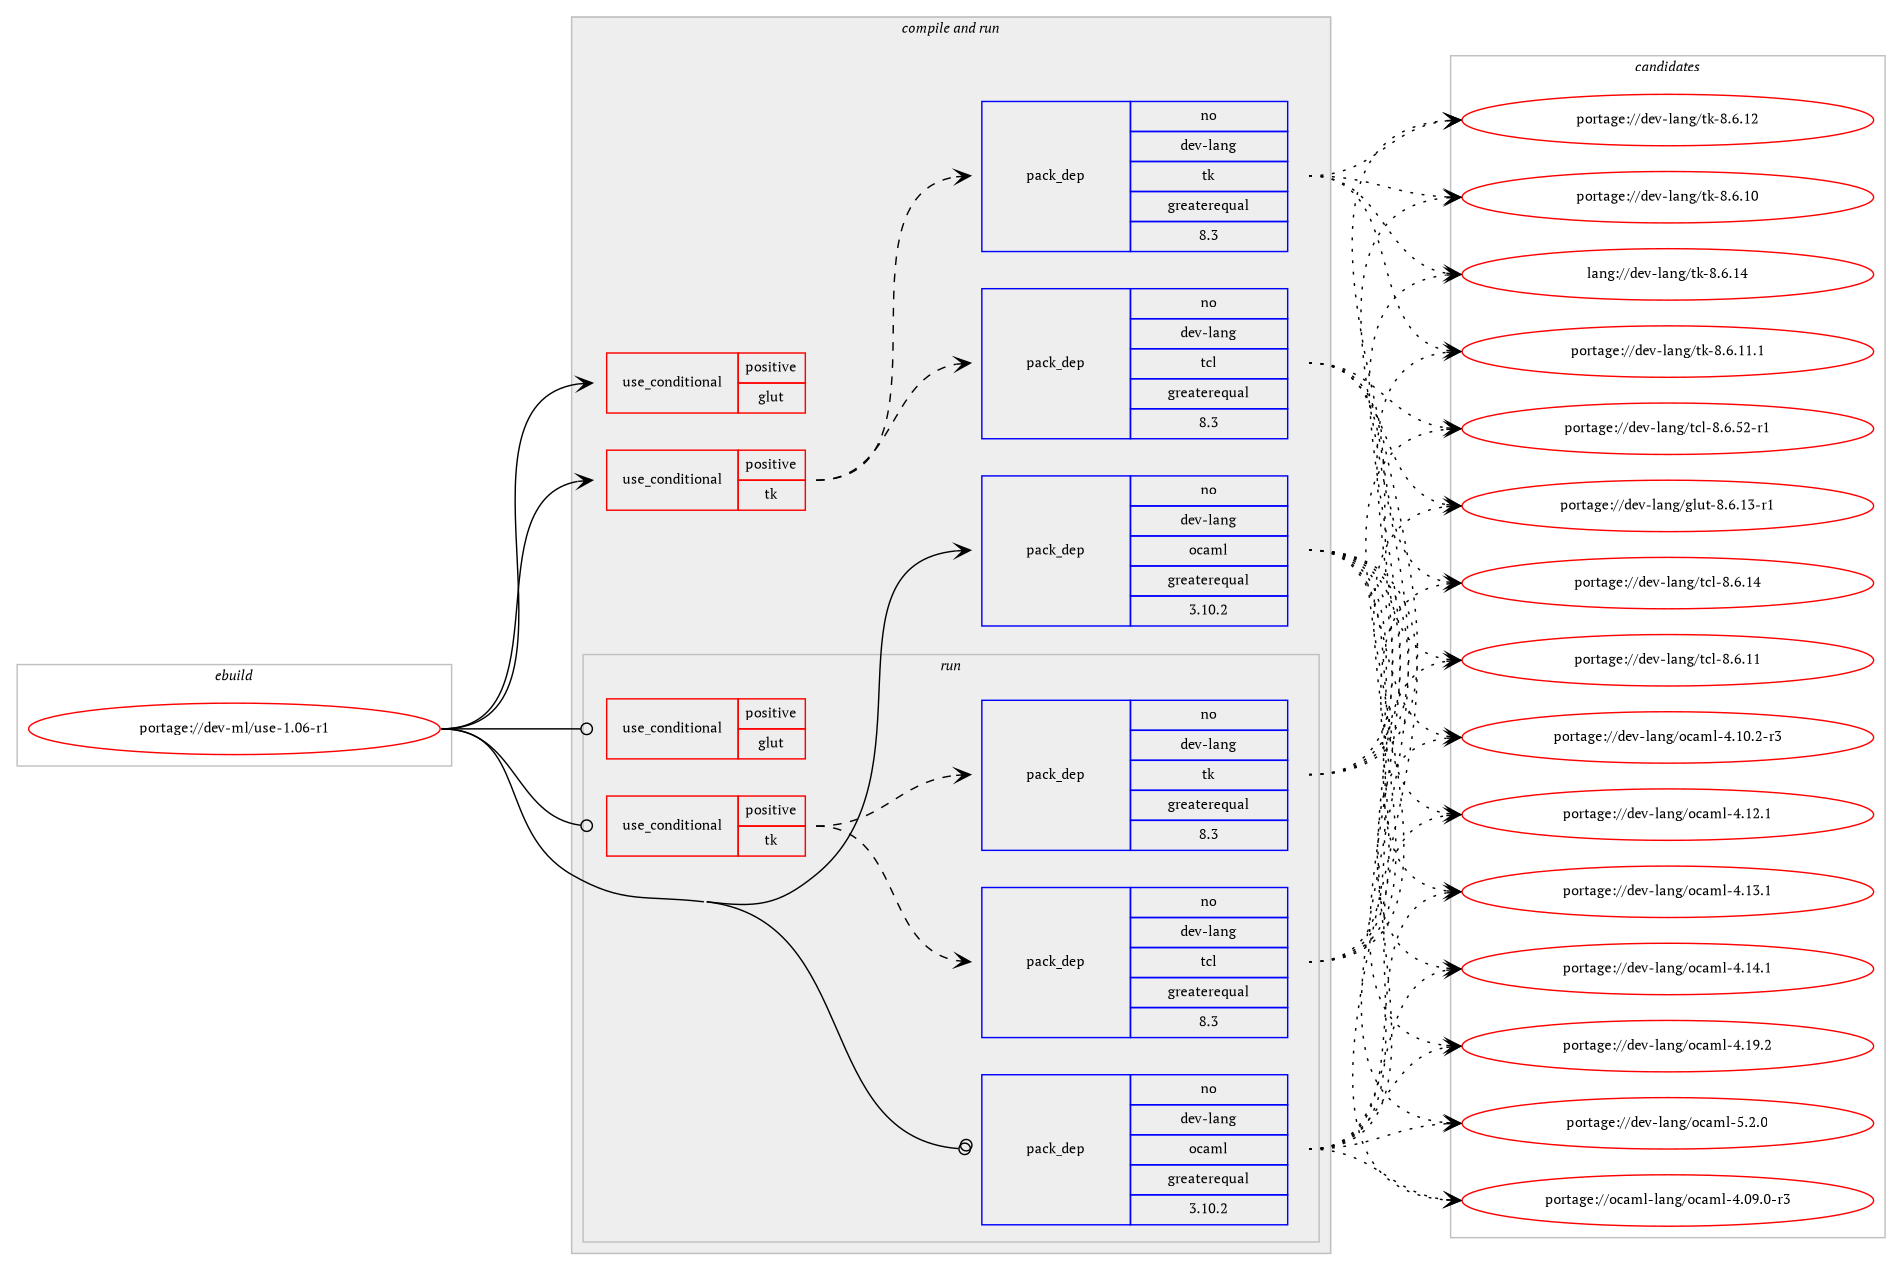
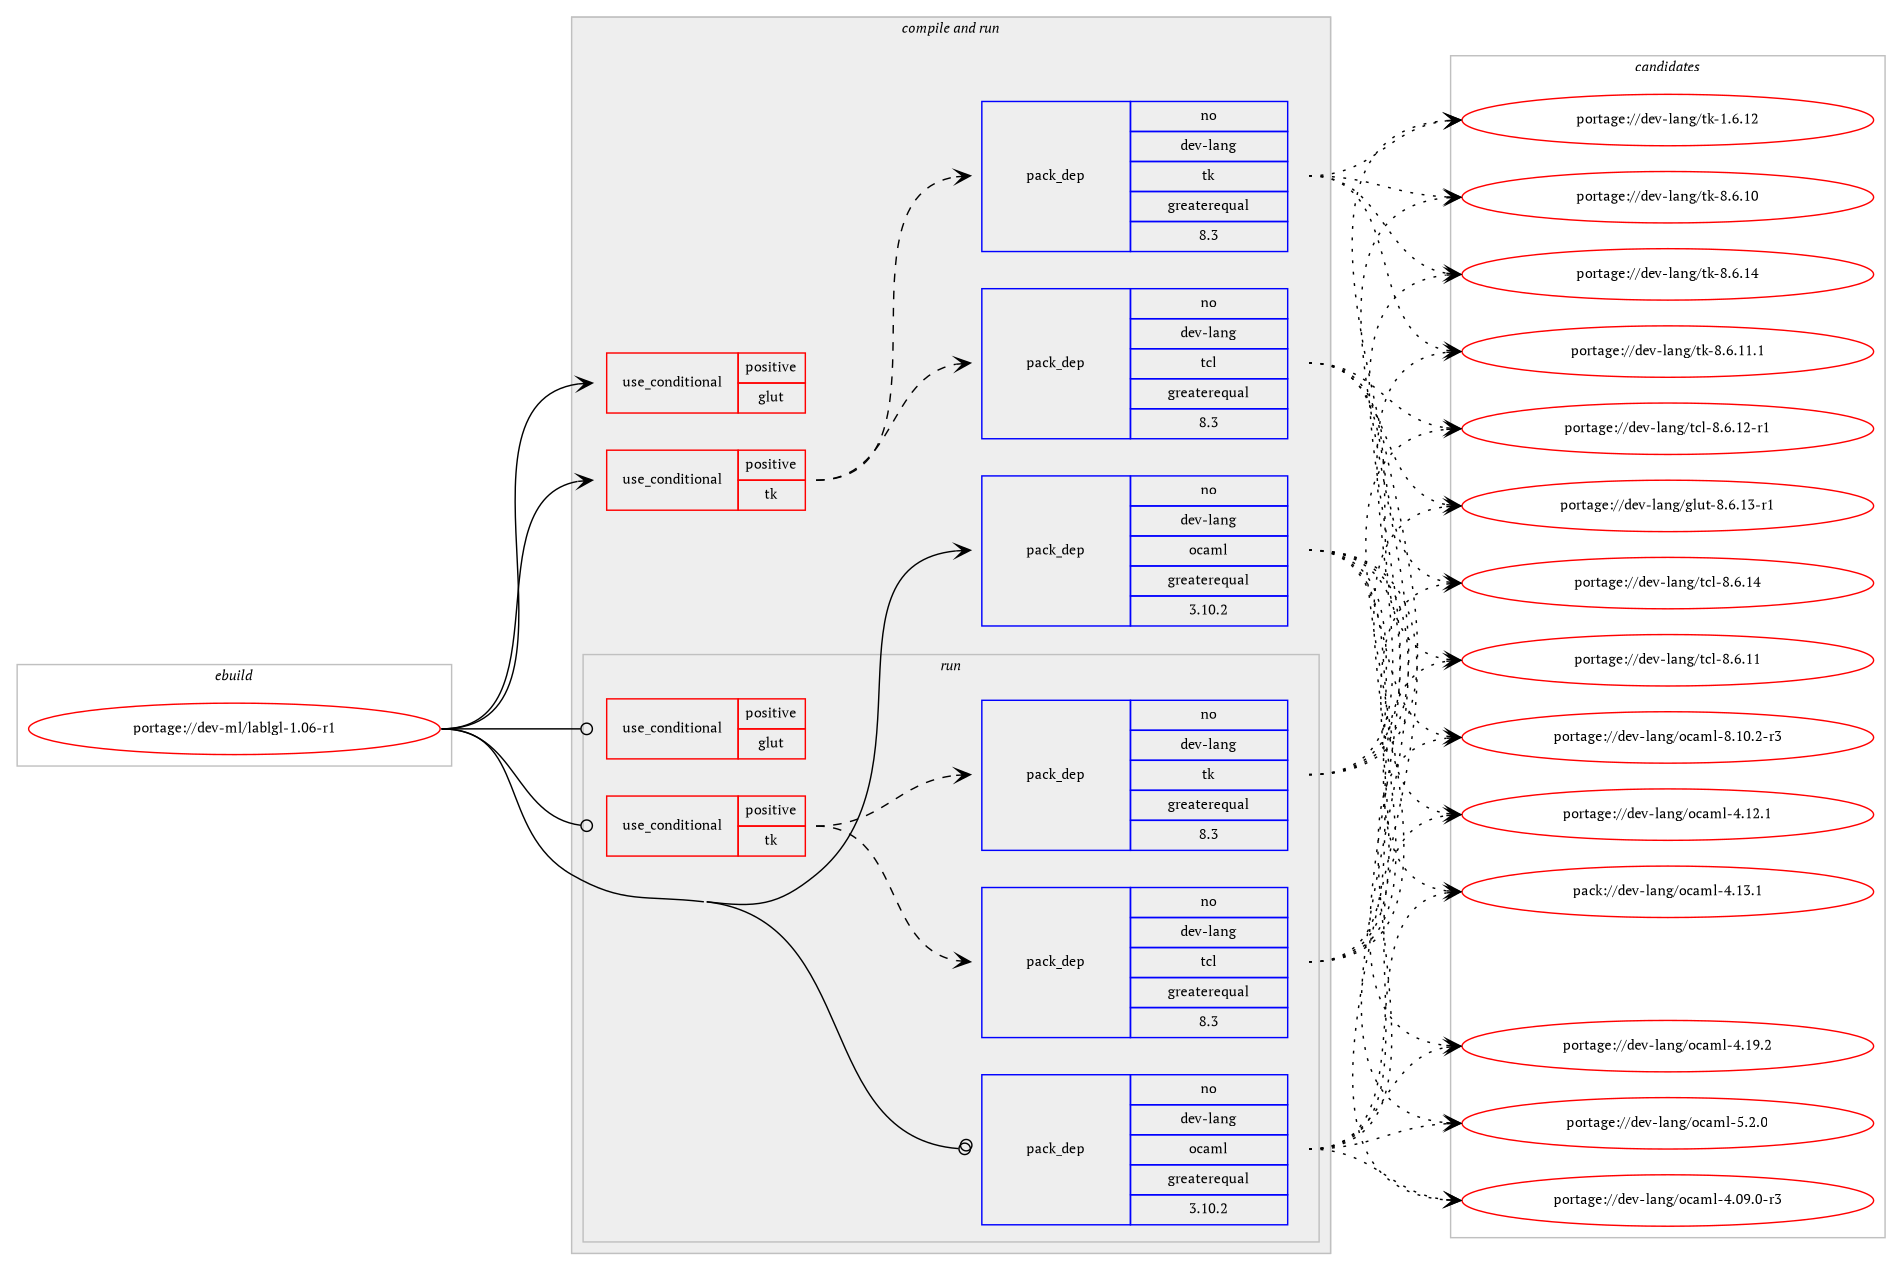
(1668, 120) -> (1668, 120)
(1668, 274) -> (1668, 274)
(1668, 429) -> (1668, 429)
(234, 729) -> (234, 729)
(1668, 737) -> (1668, 737)
(1668, 892) -> (1668, 892)
(1668, 969) -> none
(1668, 1200) -> (1668, 1200)
